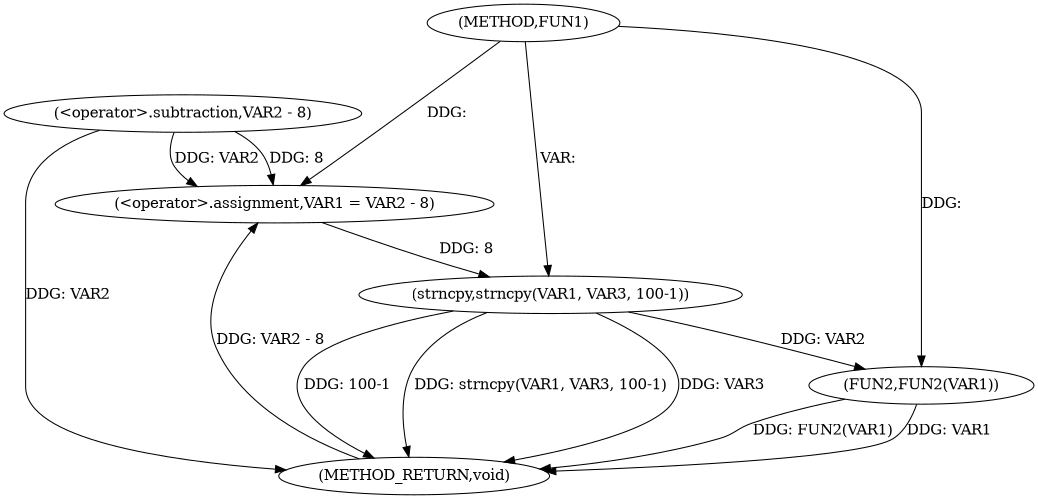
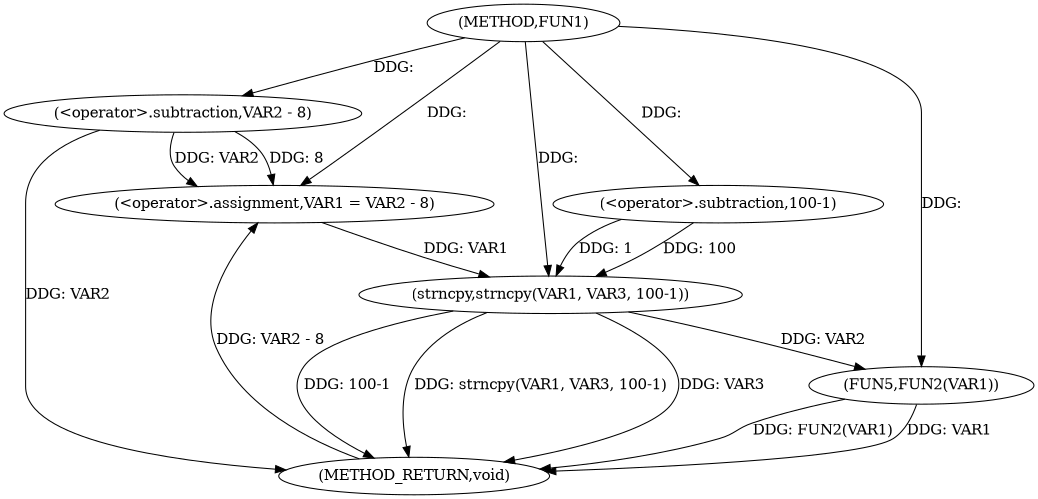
none -> (358, 64)
(561, 159) -> (561, 159)
none -> (718, 204)
(466, 249) -> (466, 249)
(921, 385) -> (921, 385)
